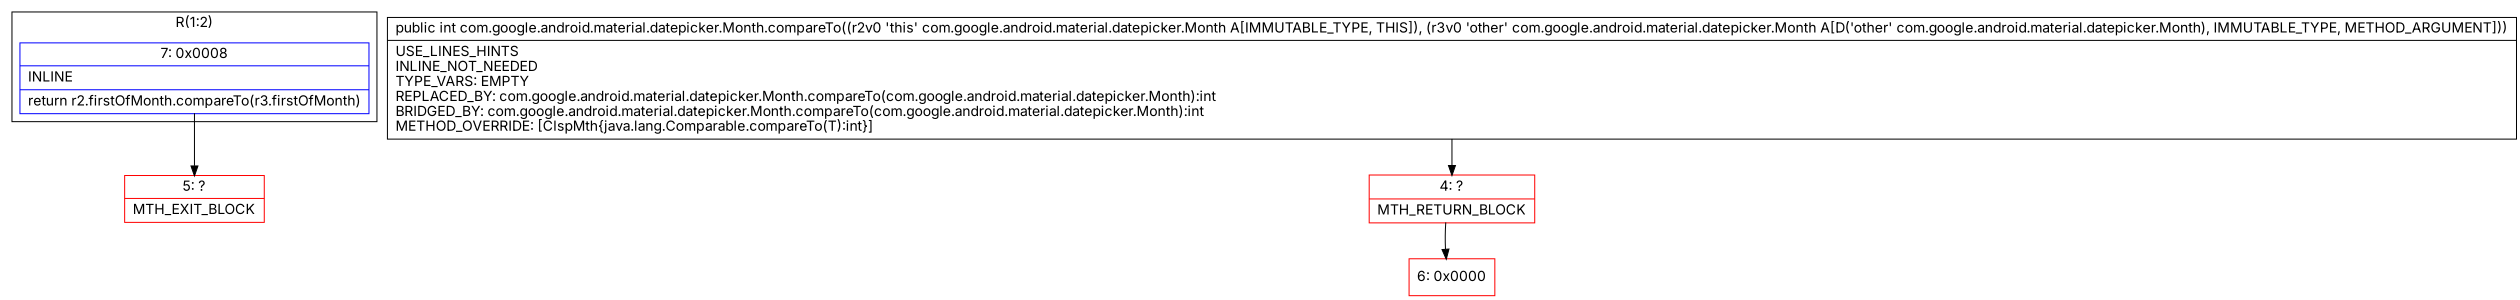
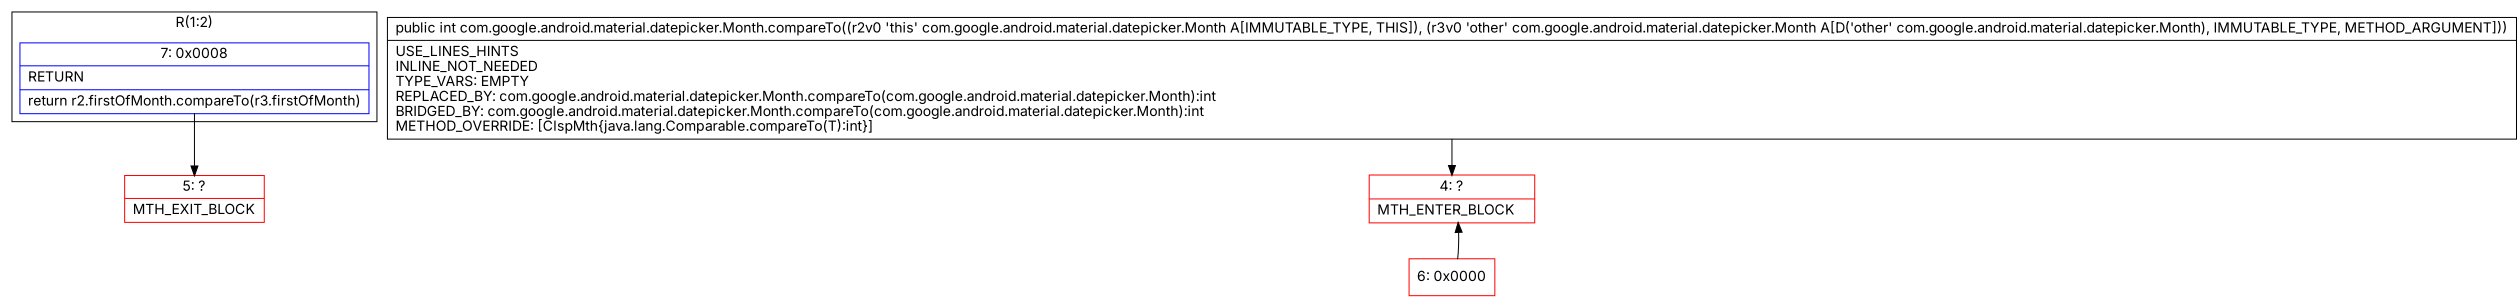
(51, 77) -> (56, 77)
(1452, 210) -> (1446, 210)
(1445, 236) -> (1459, 246)
